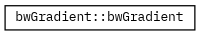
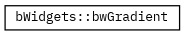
(100, 18) -> (92, 18)
